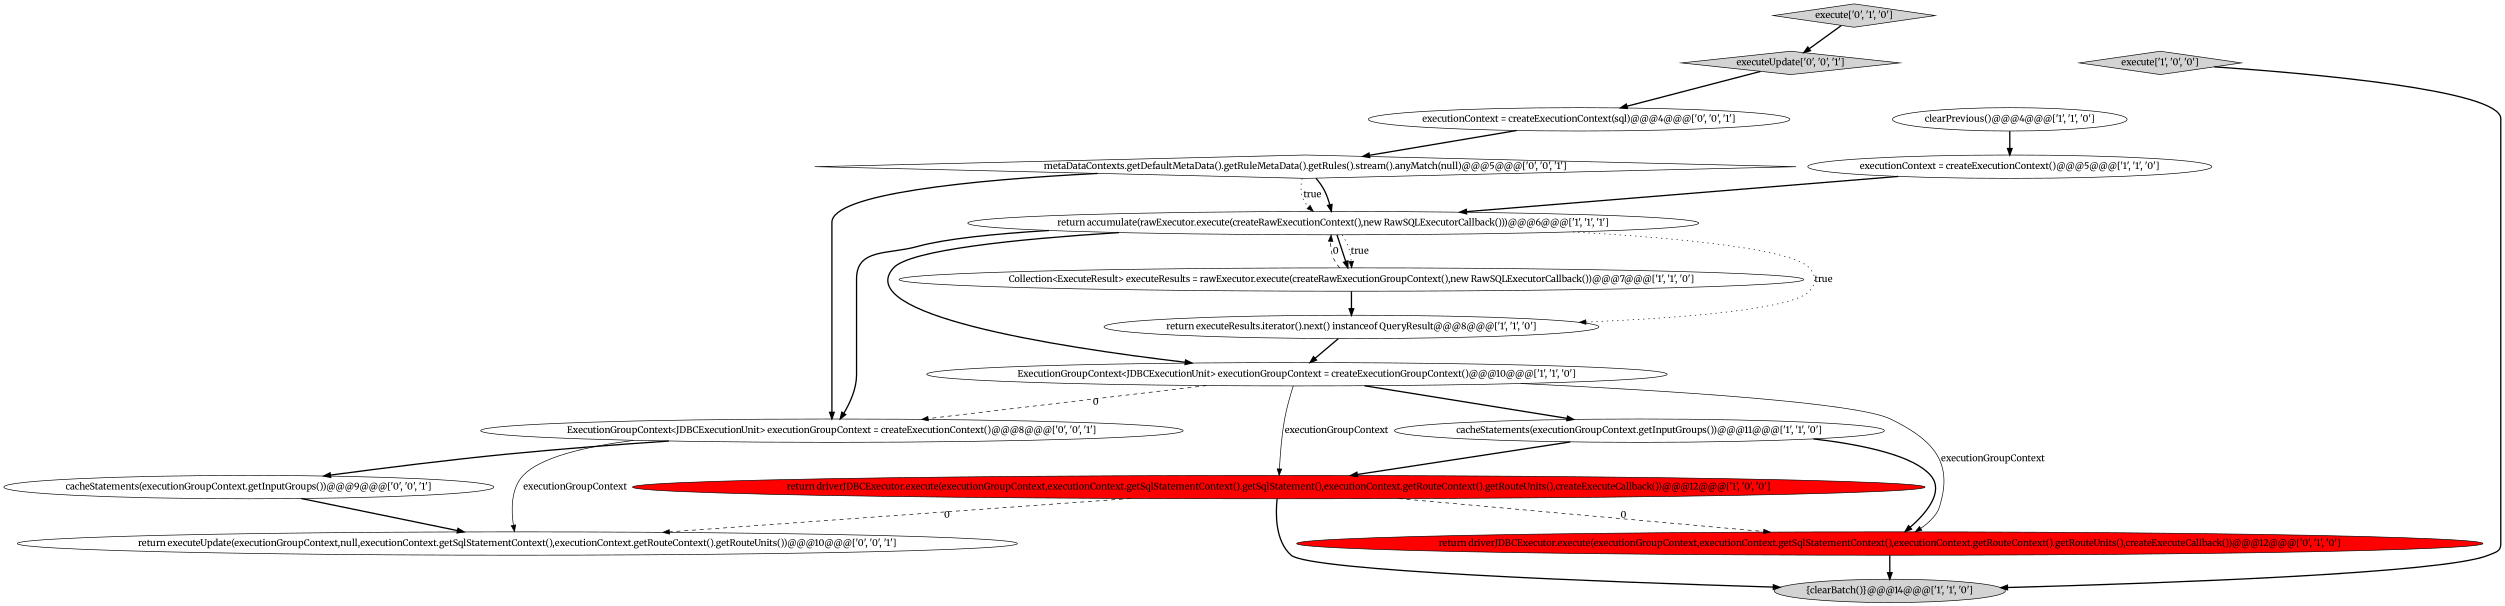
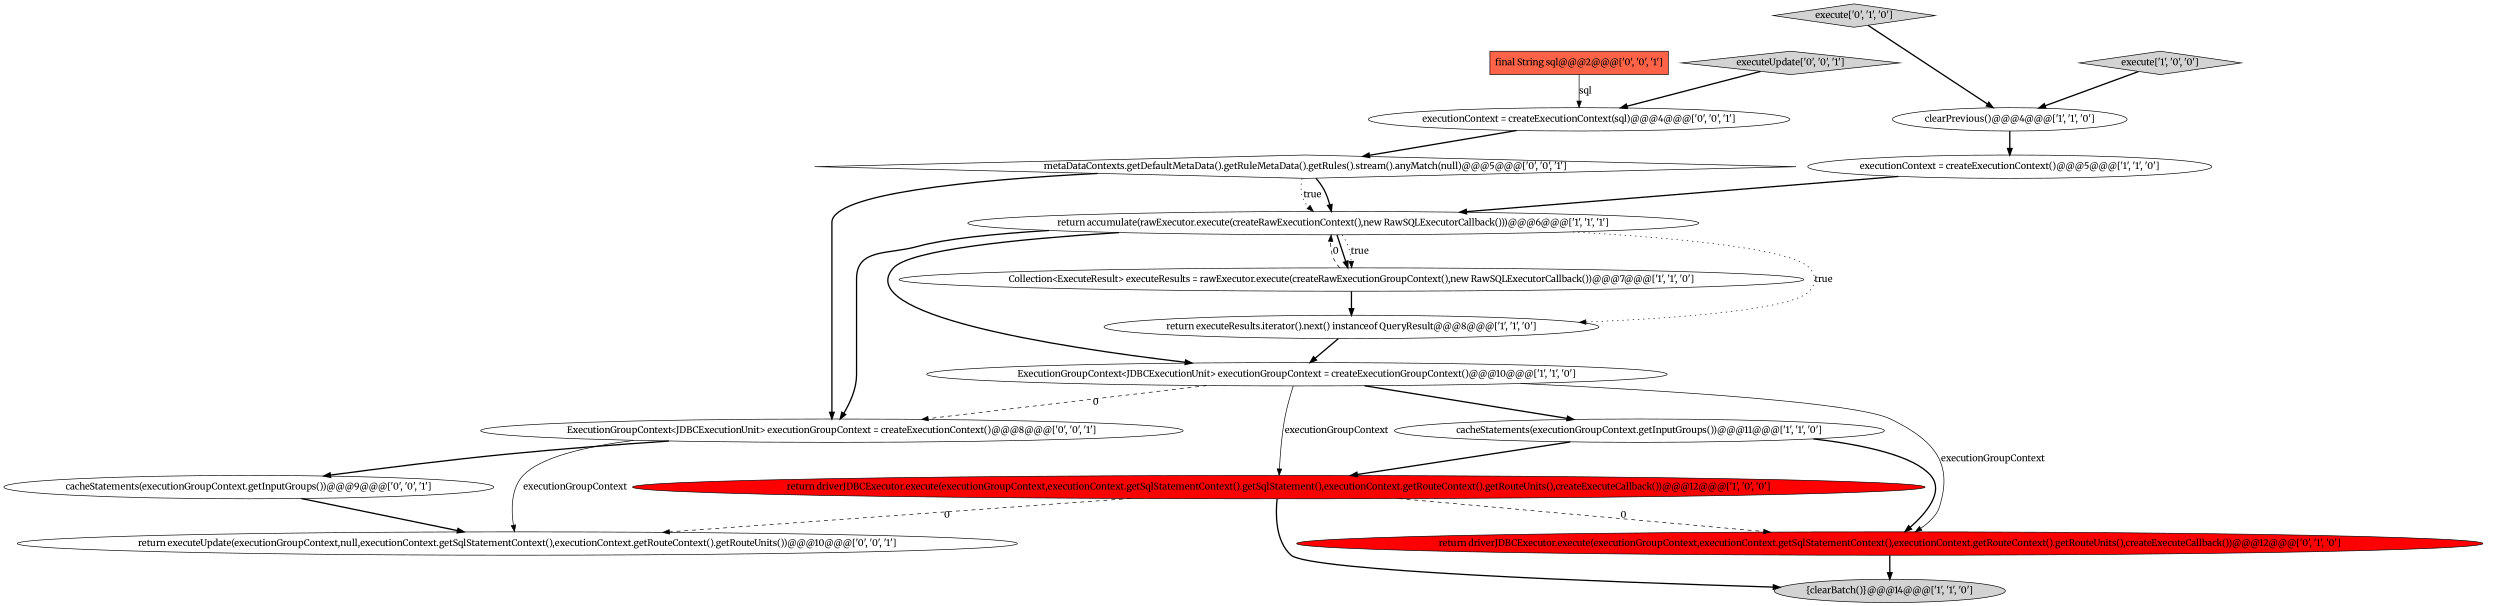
(1825, 37) -> (1928, 65)
none -> (1579, 63)
(2501, 434) -> (2092, 89)
